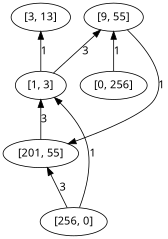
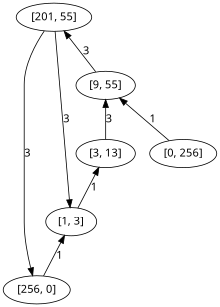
(74, 54) -> (106, 123)
(162, 85) -> (86, 51)
(59, 191) -> (24, 147)
